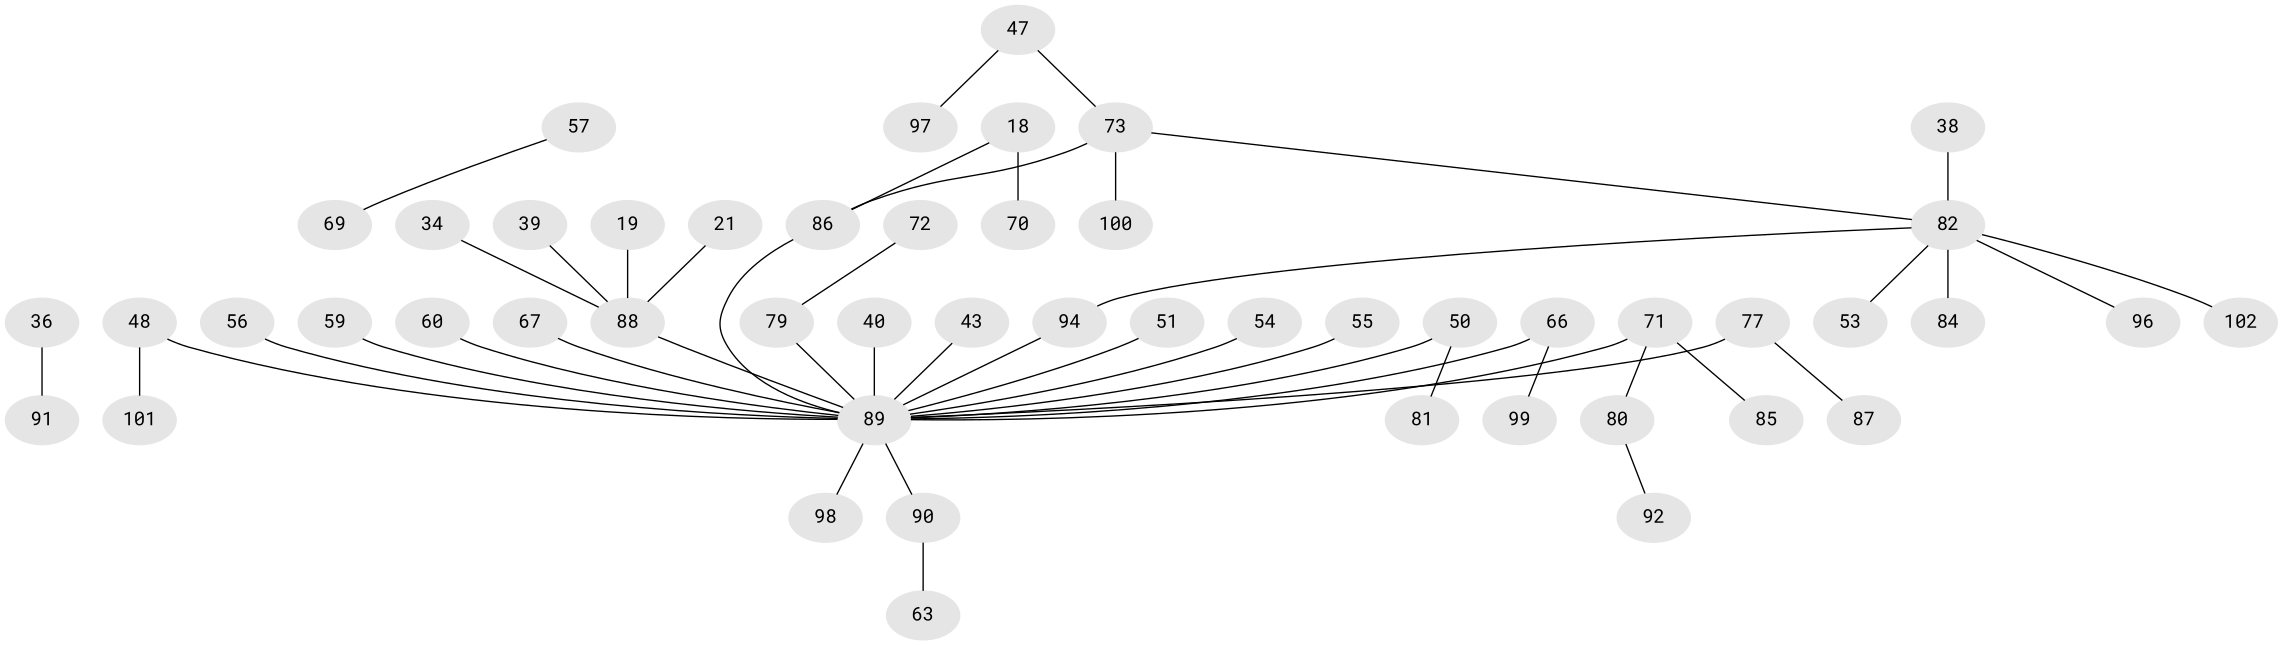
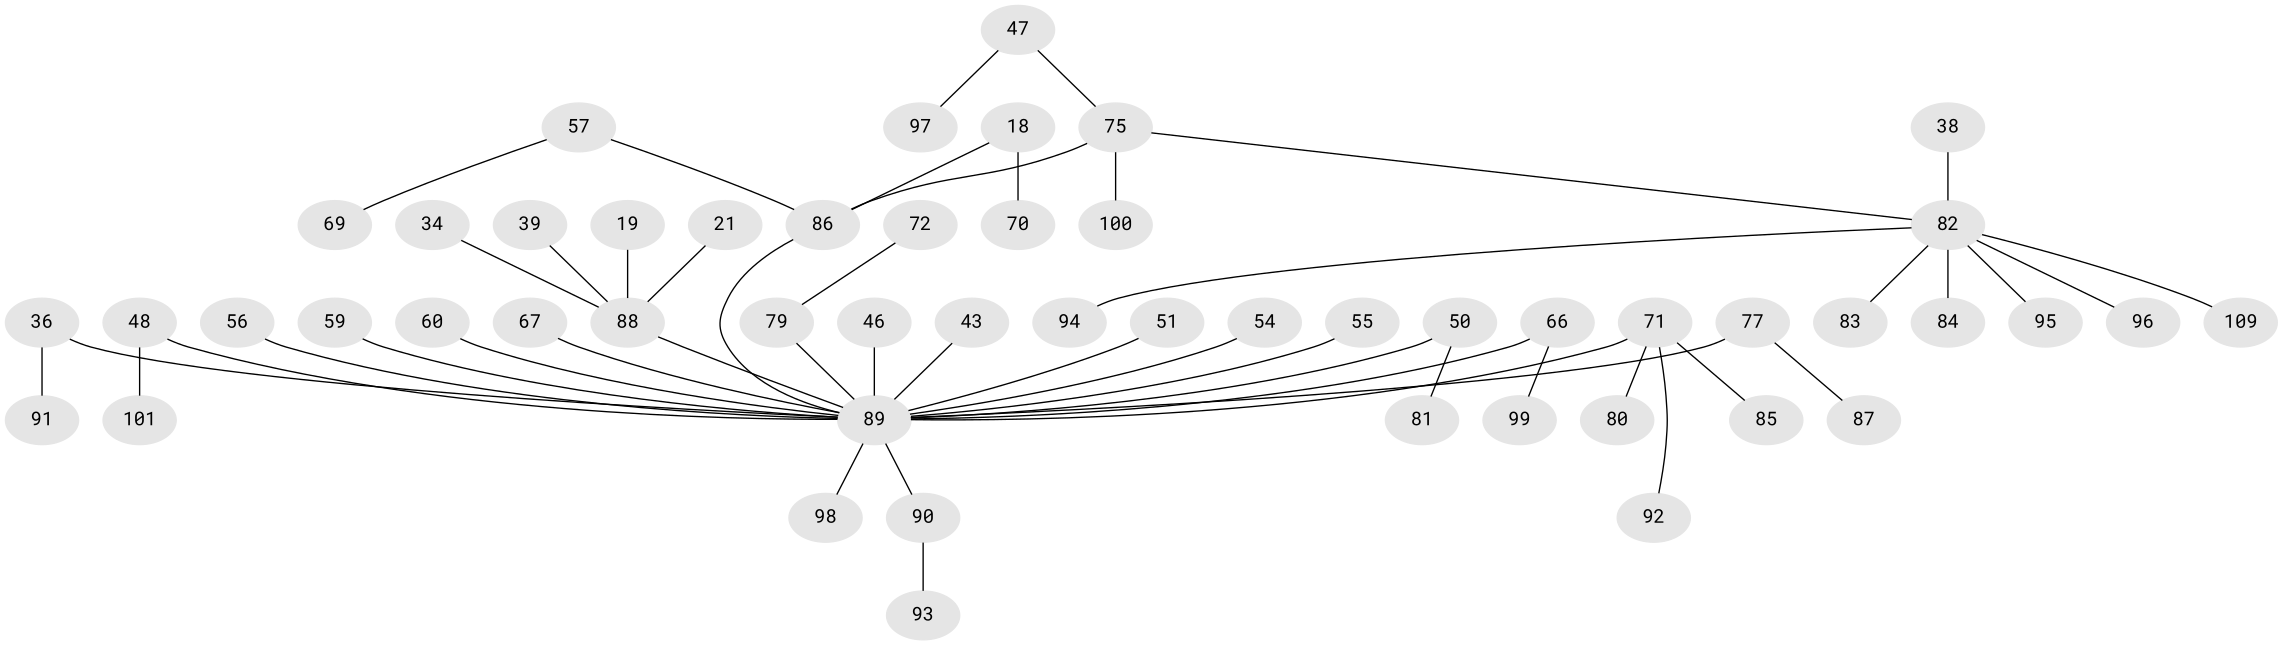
(1116, 127) -> (1116, 127)
none -> (703, 173)
(874, 323) -> (874, 323)
(1850, 323) -> (1850, 323)
none -> (2046, 323)
(2241, 323) -> (2241, 323)
(972, 371) -> (259, 375)
(1635, 469) -> (1667, 420)
(923, 615) -> (923, 615)
